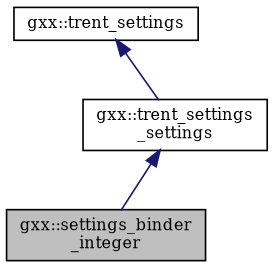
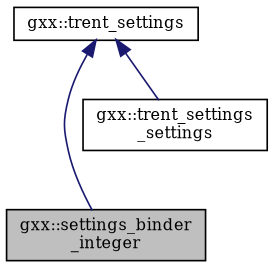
(136, 187) -> (65, 133)
